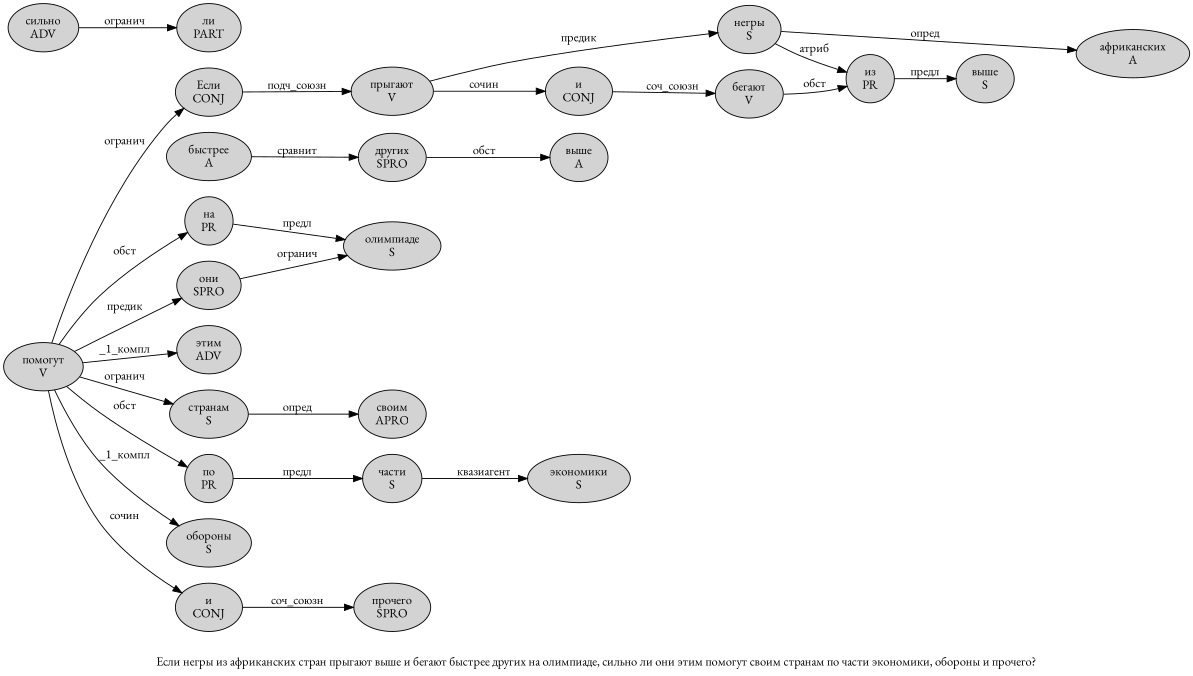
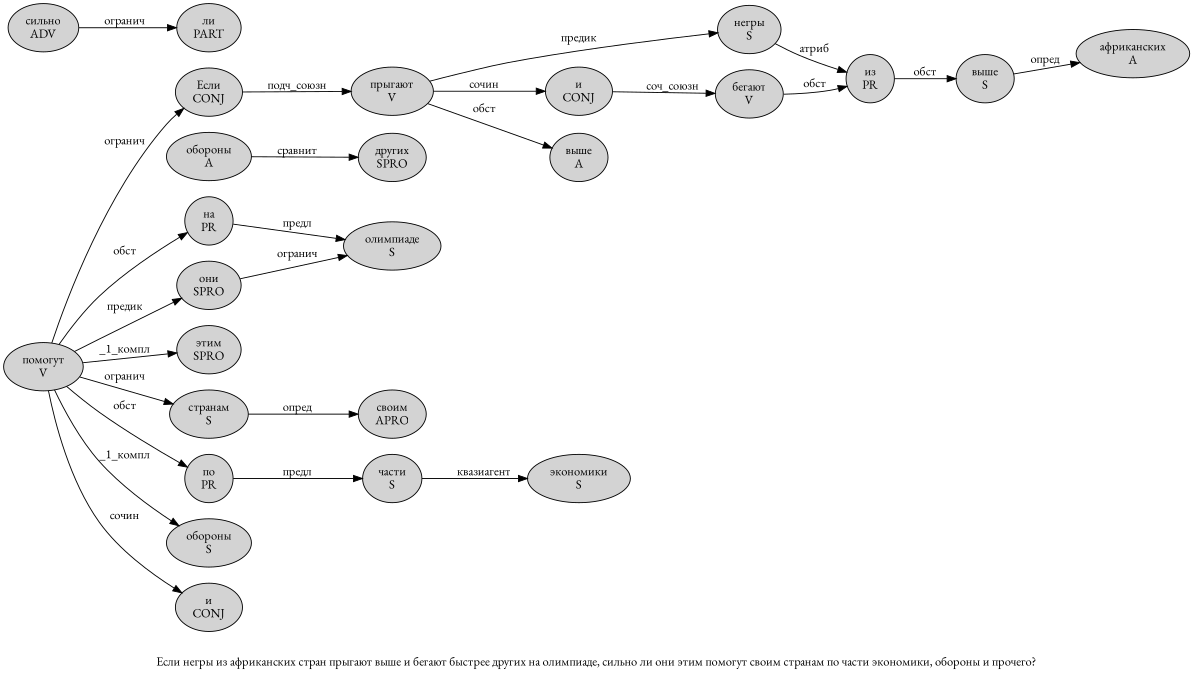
(924, 41) -> (1042, 69)
(925, 72) -> (925, 72)
(209, 157) -> (209, 157)
(484, 157) -> (486, 124)
(209, 350) -> (209, 350)
(392, 607) -> none
